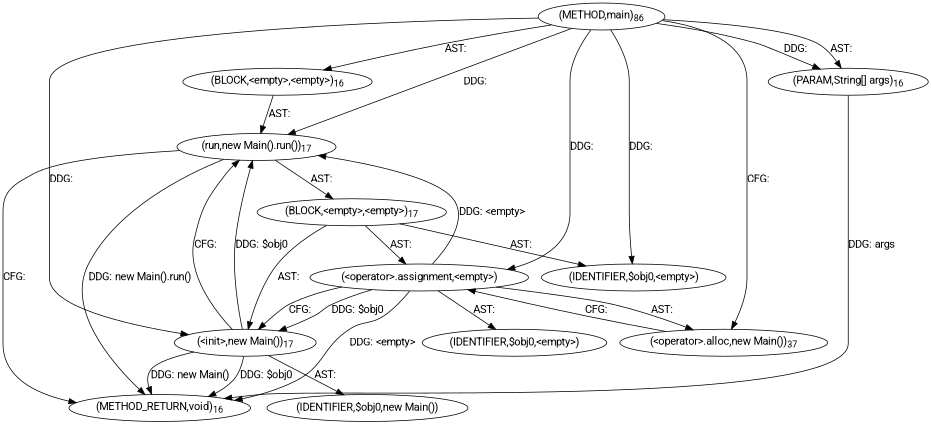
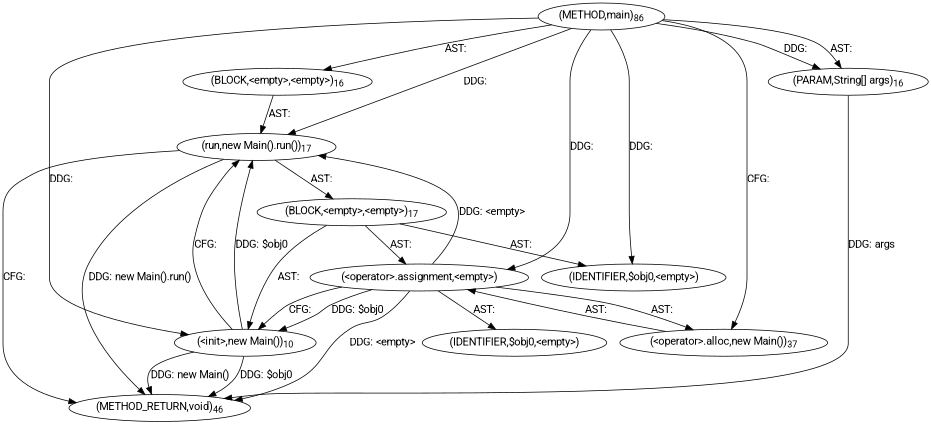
(598, 310) -> (598, 310)
(288, 342) -> (288, 342)
(218, 407) -> (218, 407)
(368, 408) -> none
